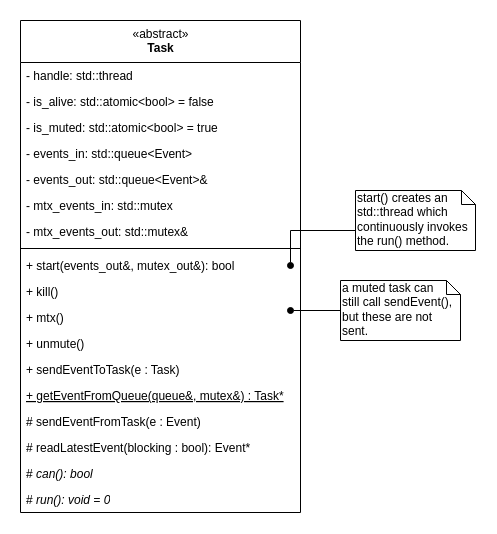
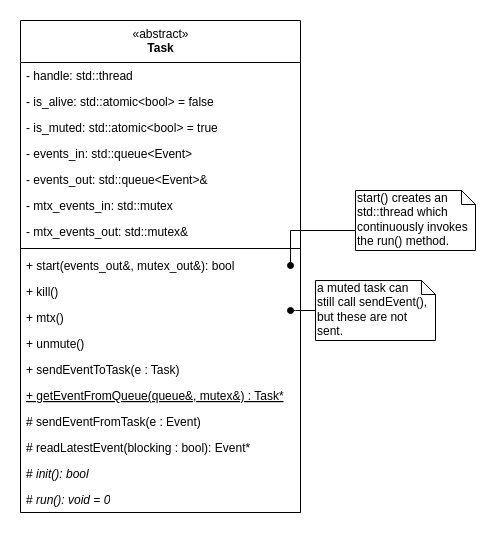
(401, 311) -> (376, 311)
(64, 475) -> (64, 475)
